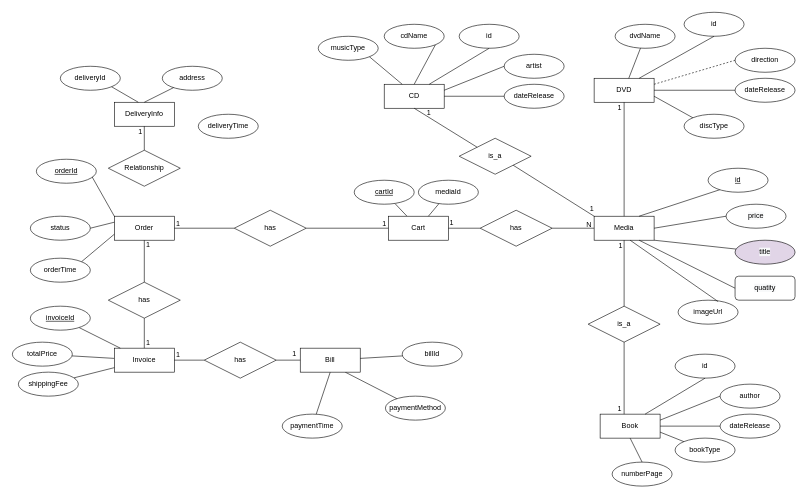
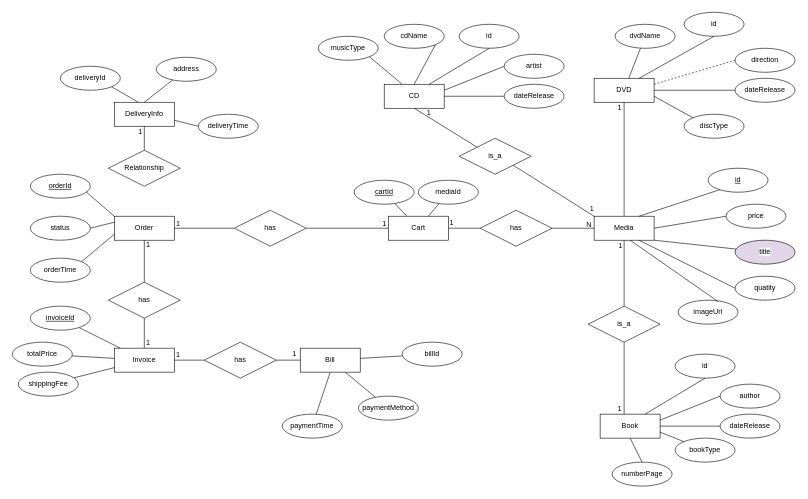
(192, 78) -> (186, 69)
none -> (186, 123)
(66, 171) -> (60, 186)
(765, 288) -> (765, 288)
(416, 408) -> (389, 408)
